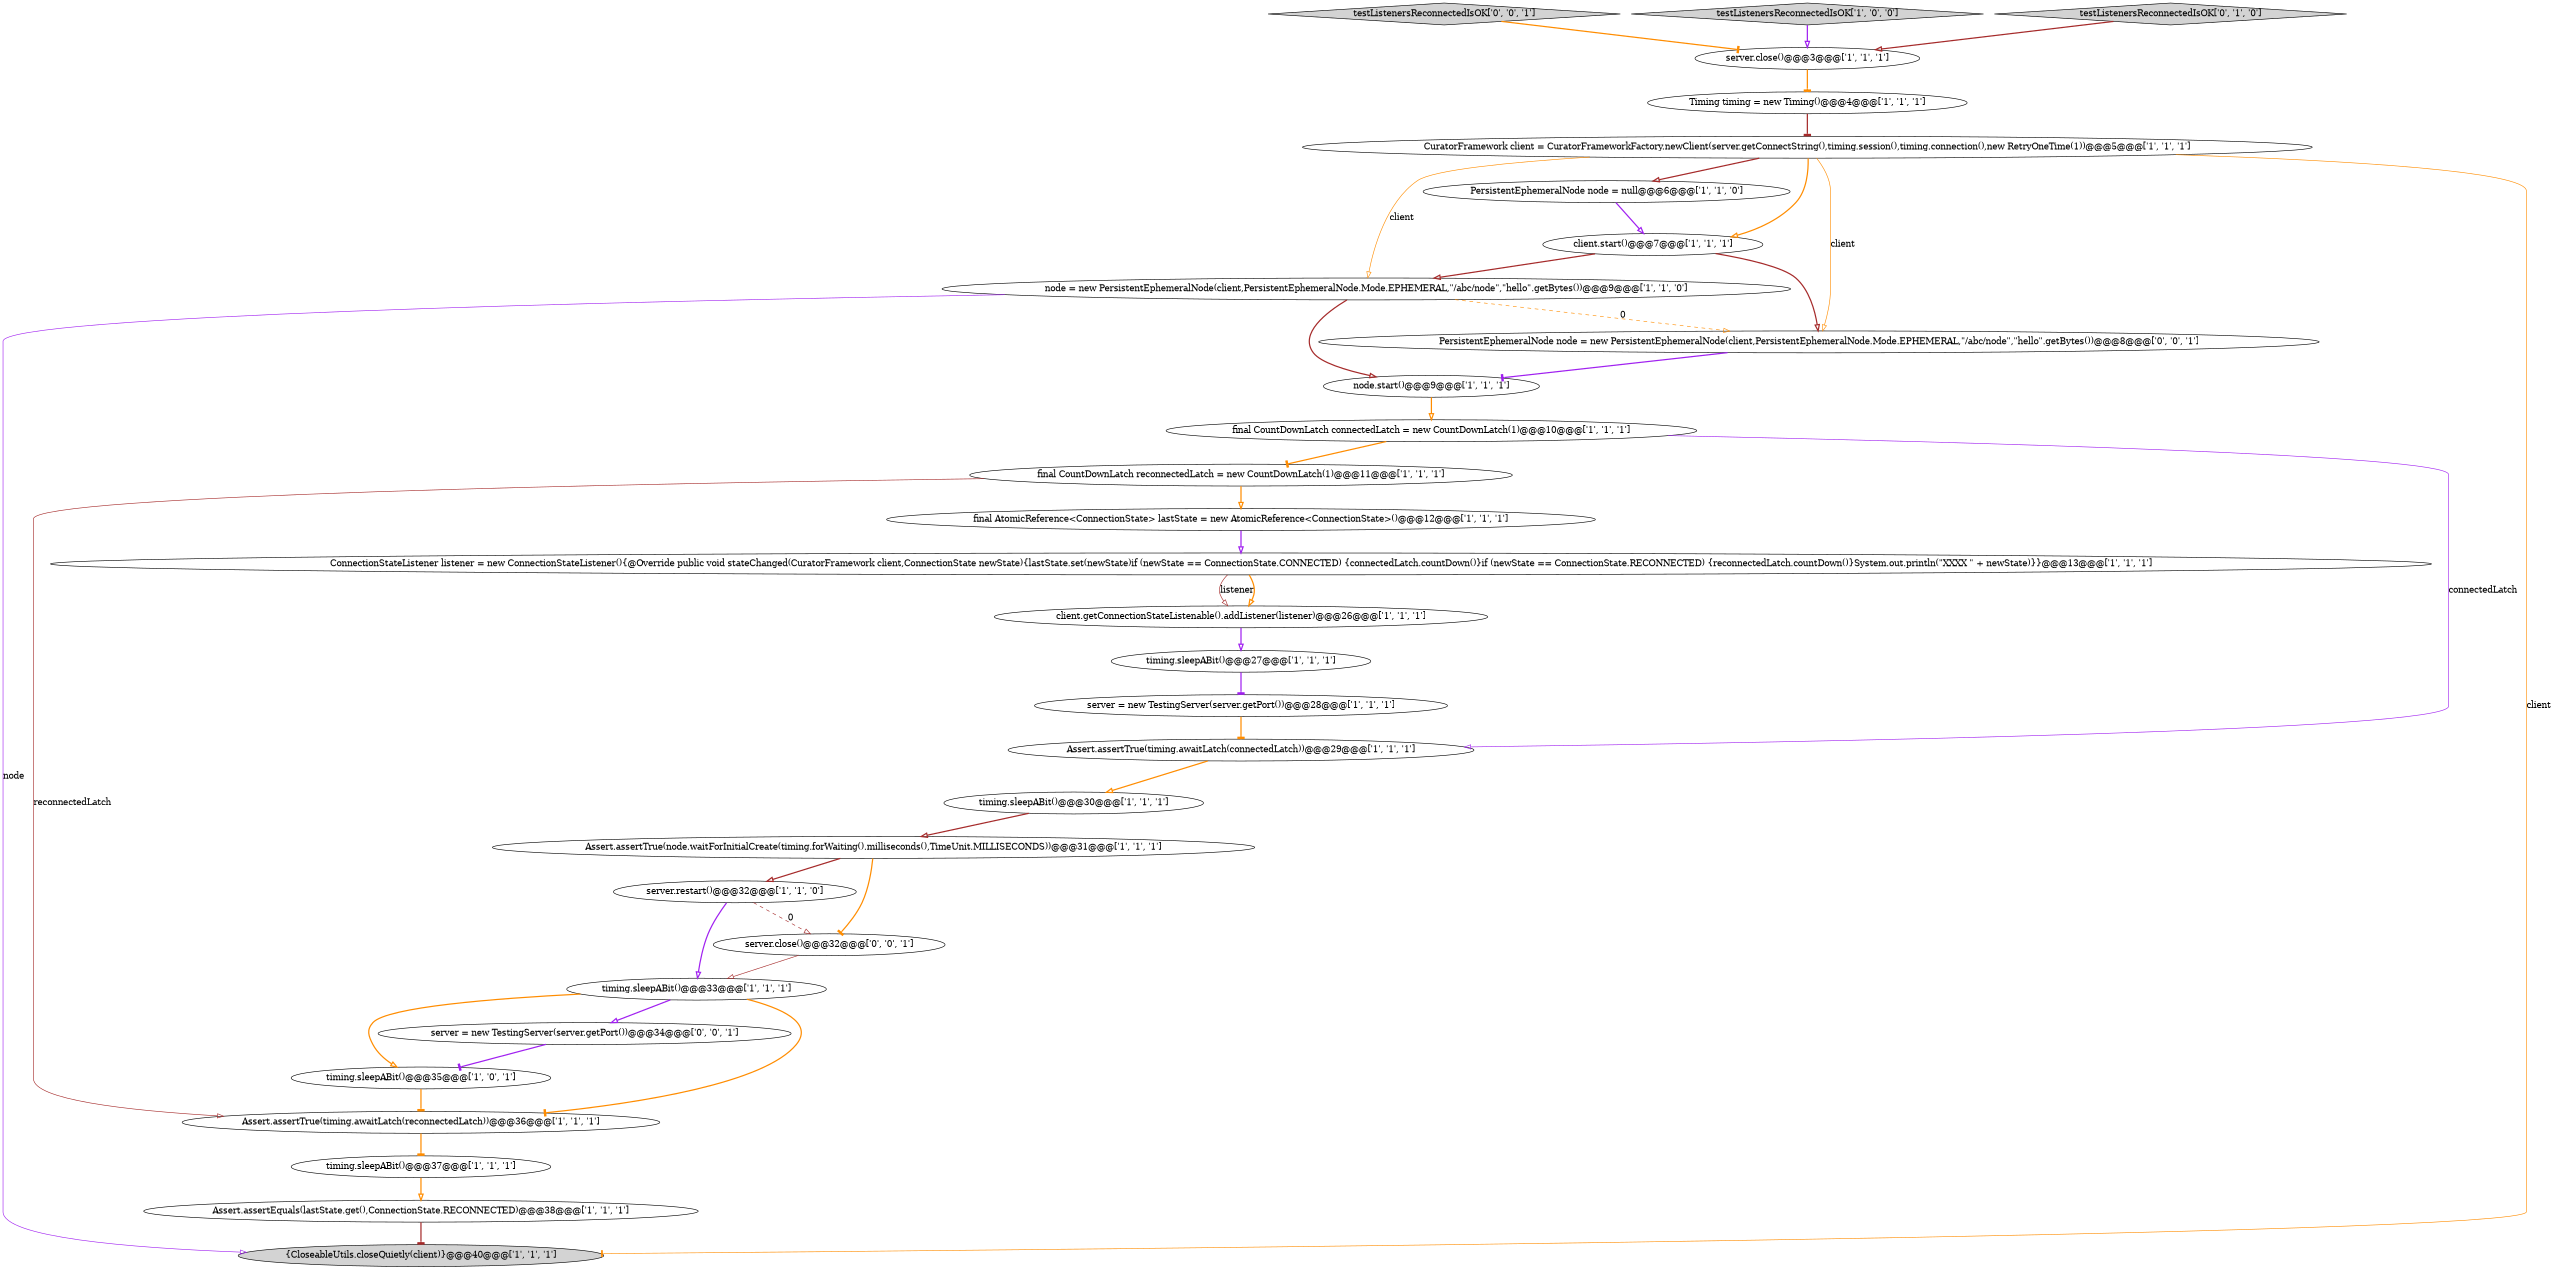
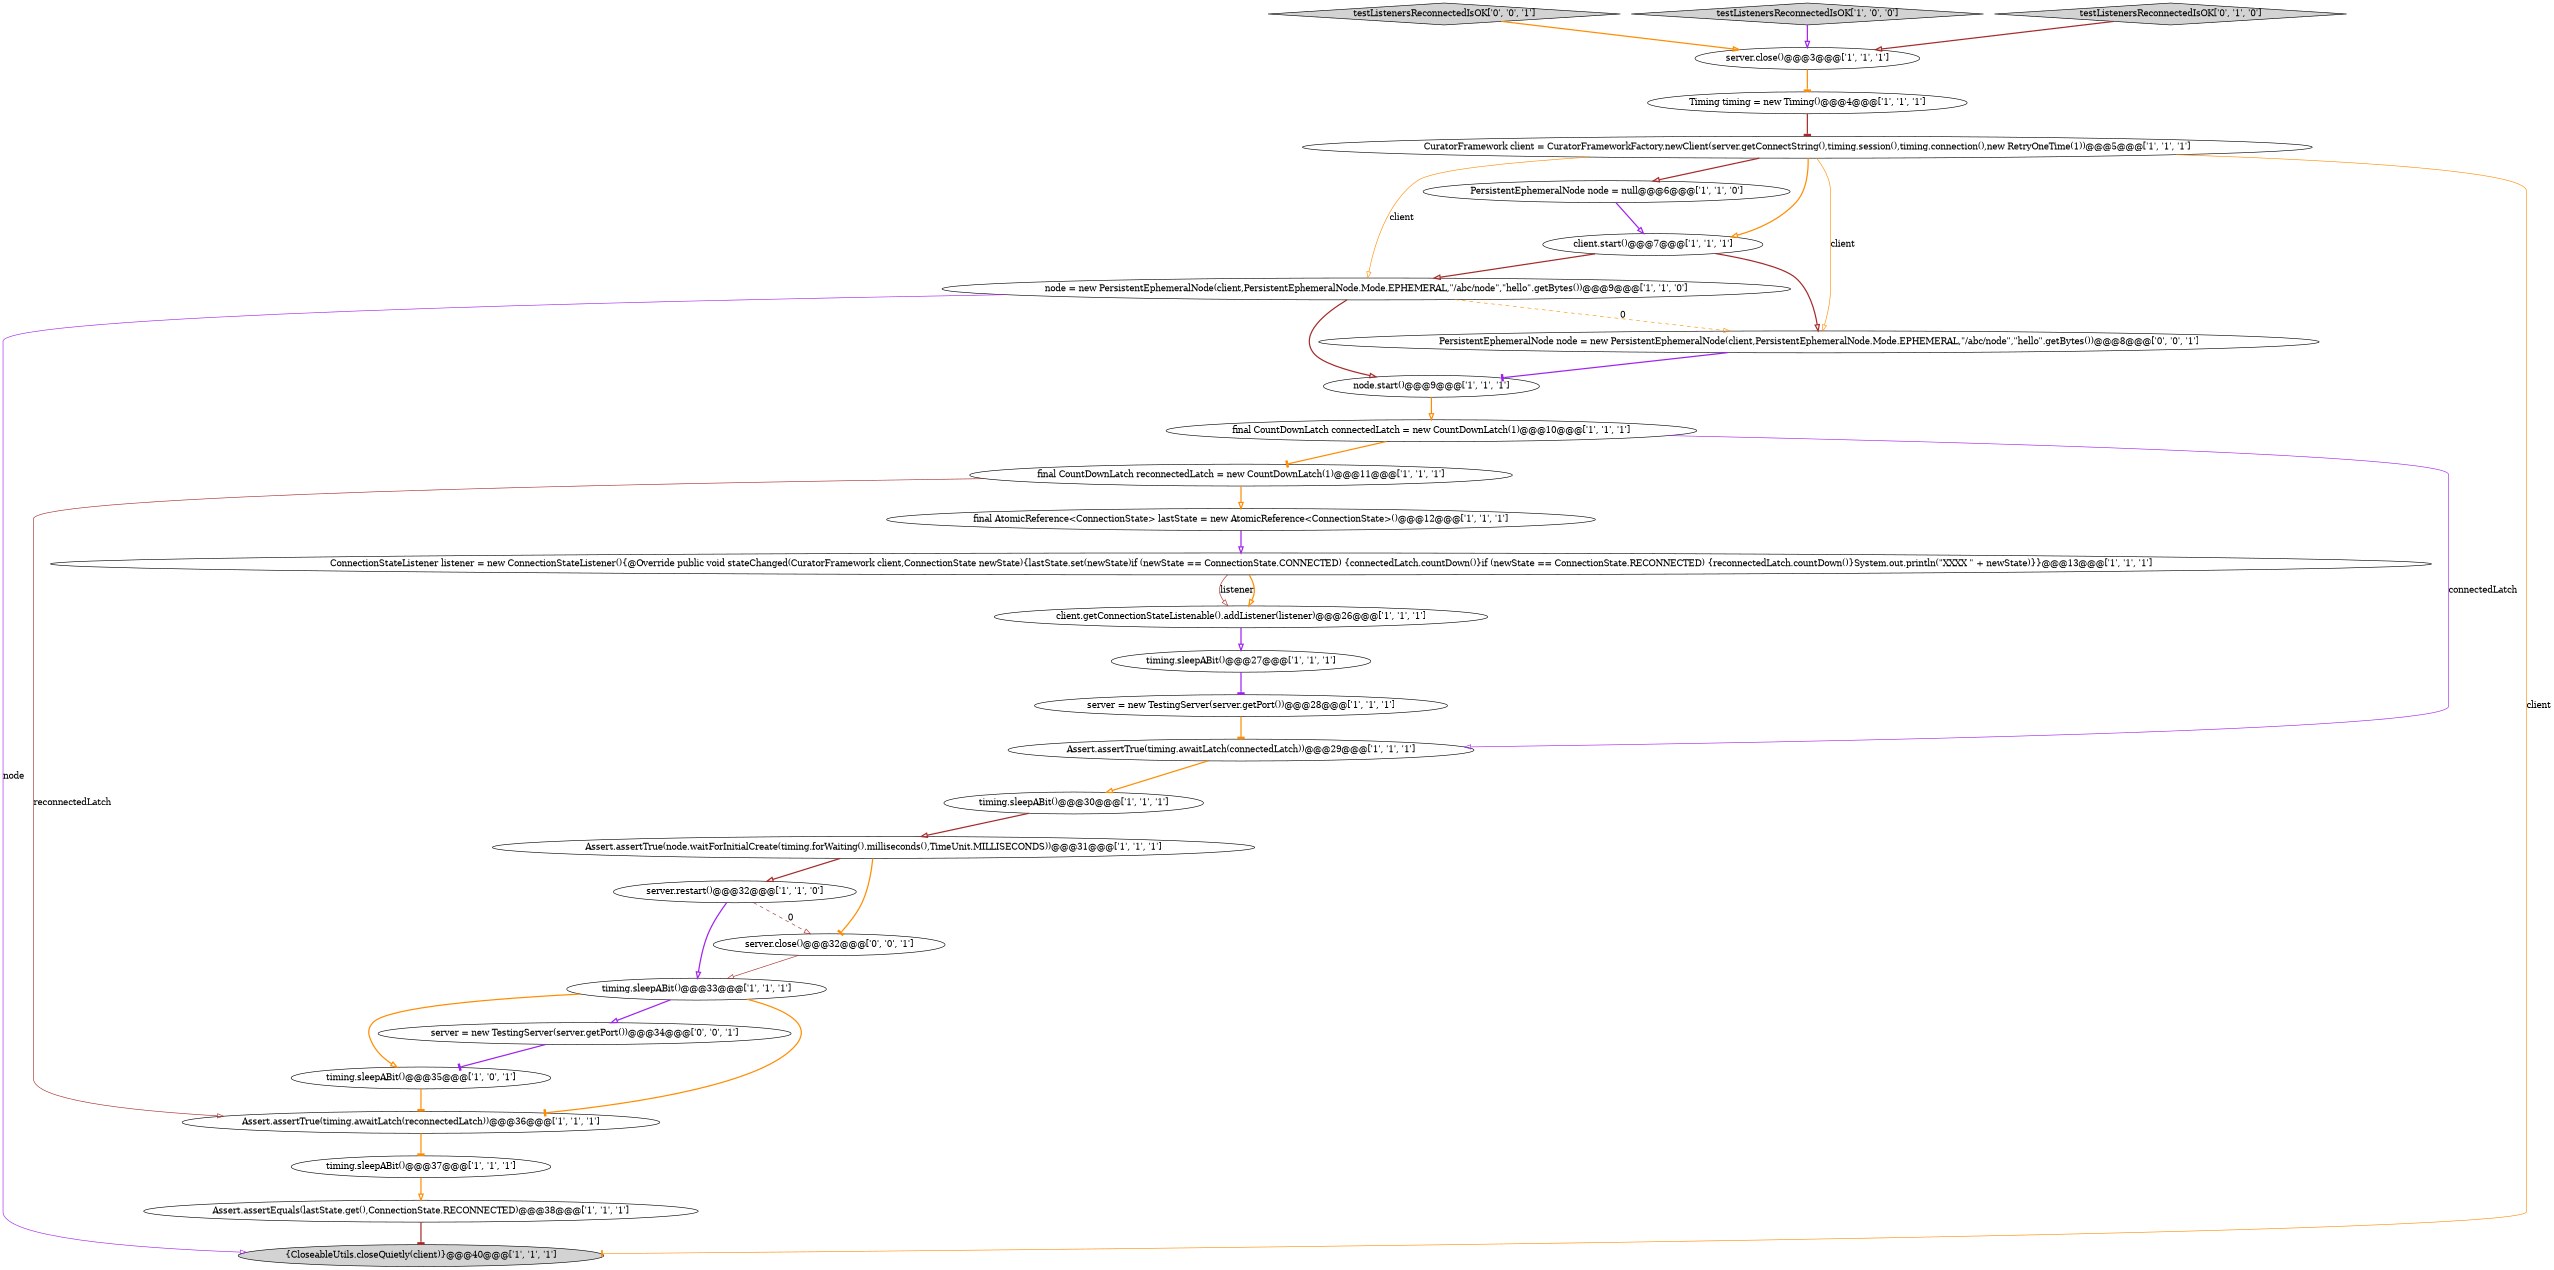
(1619, 35) -> (1619, 35)
